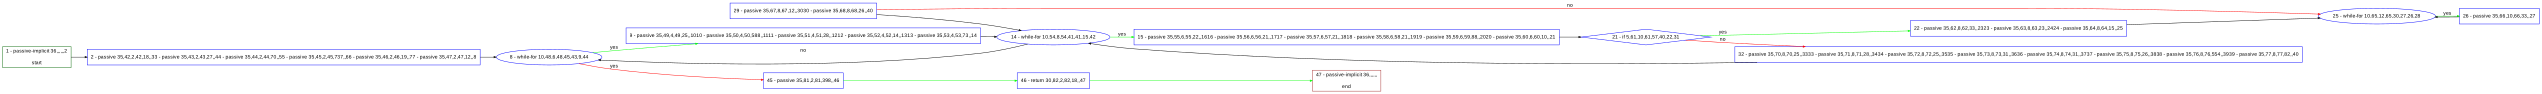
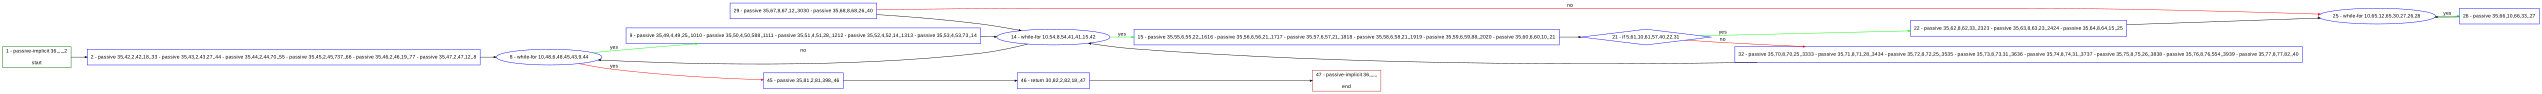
(929, 81) -> (929, 81)
(1200, 81) -> (1200, 81)
